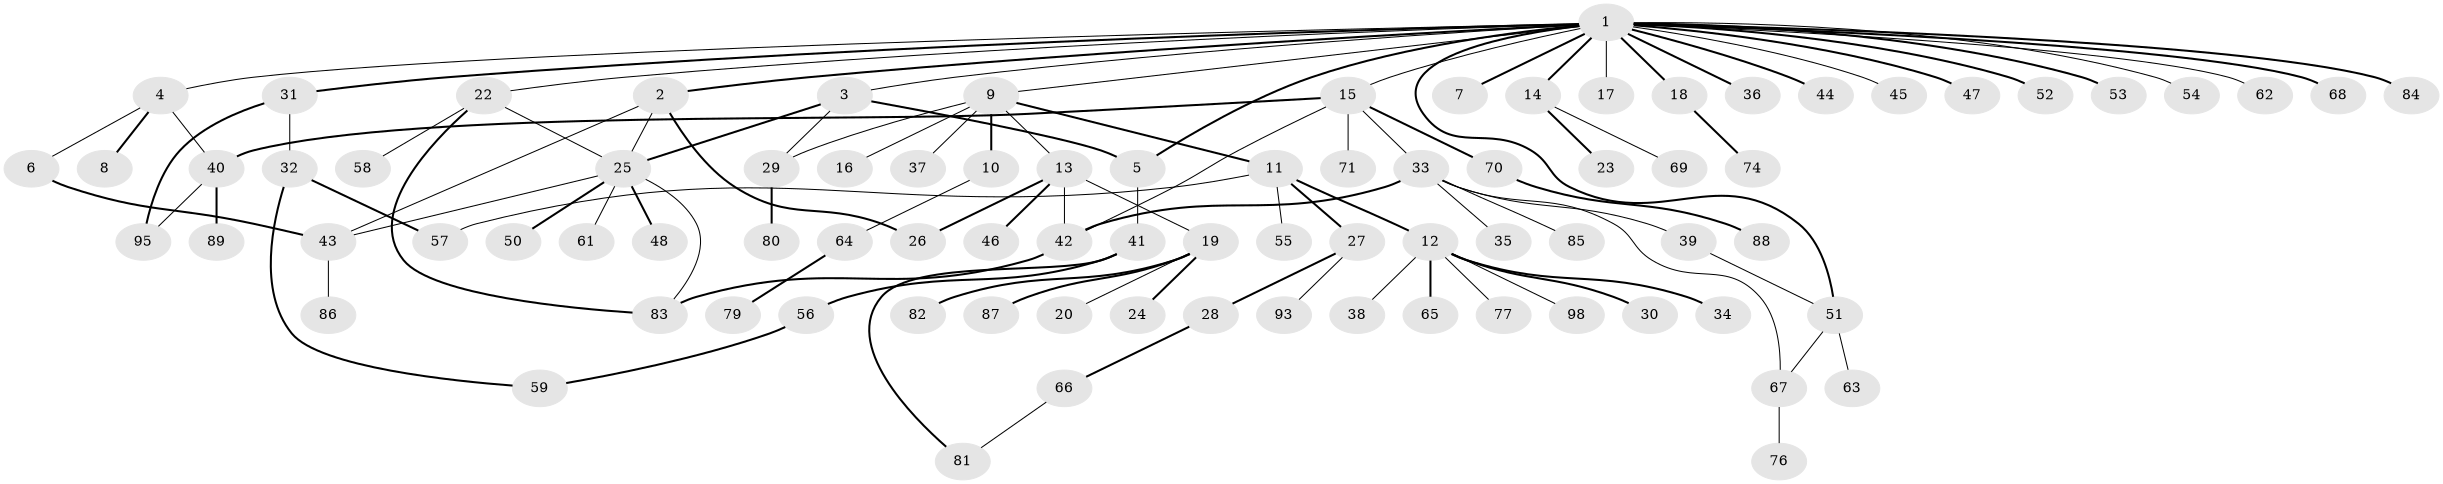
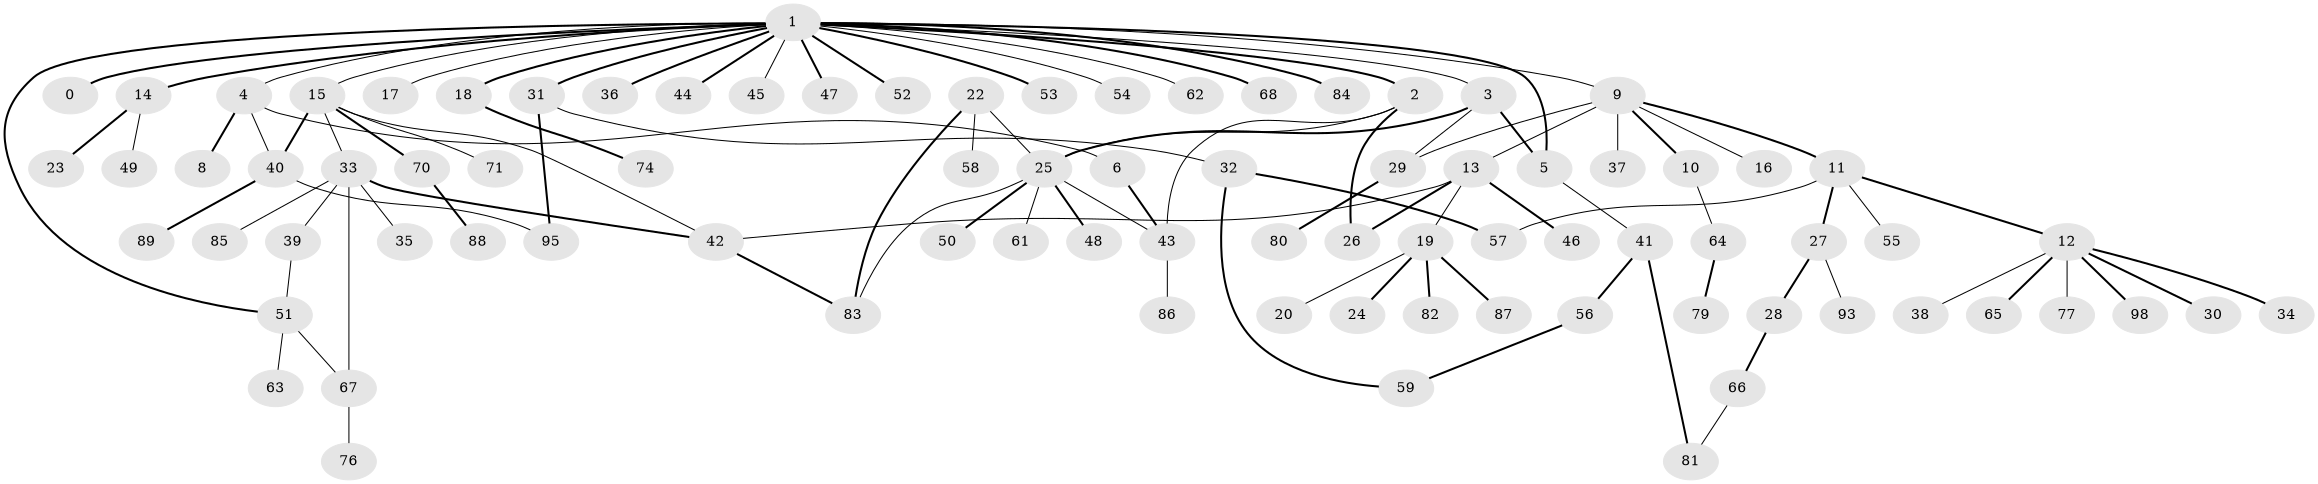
(964, 52) -> none
(1460, 96) -> (70, 96)
(1680, 169) -> (129, 169)
(1504, 279) -> (2104, 278)
